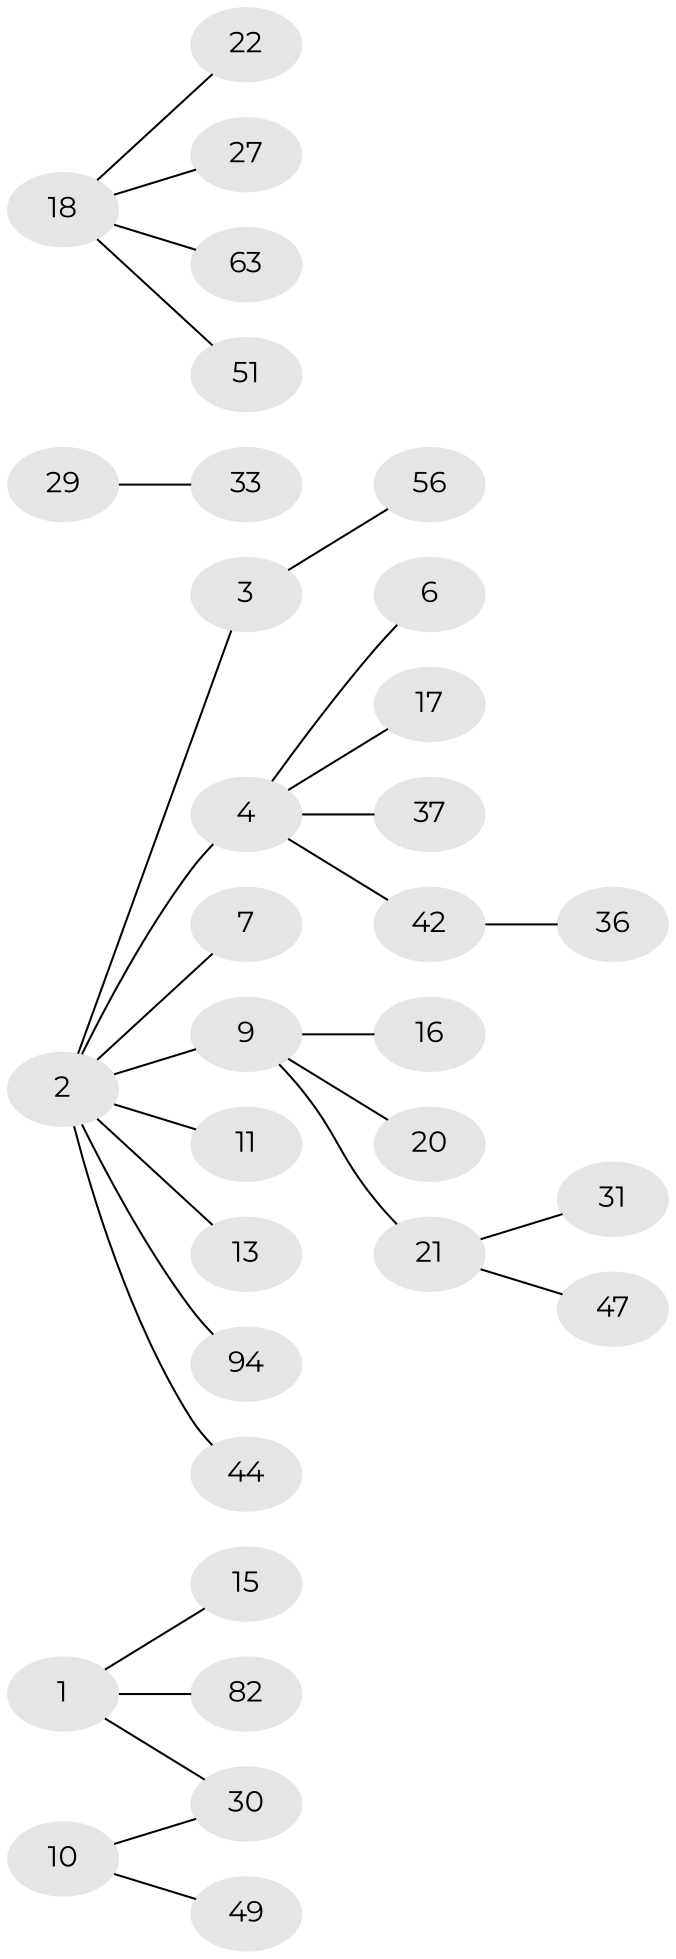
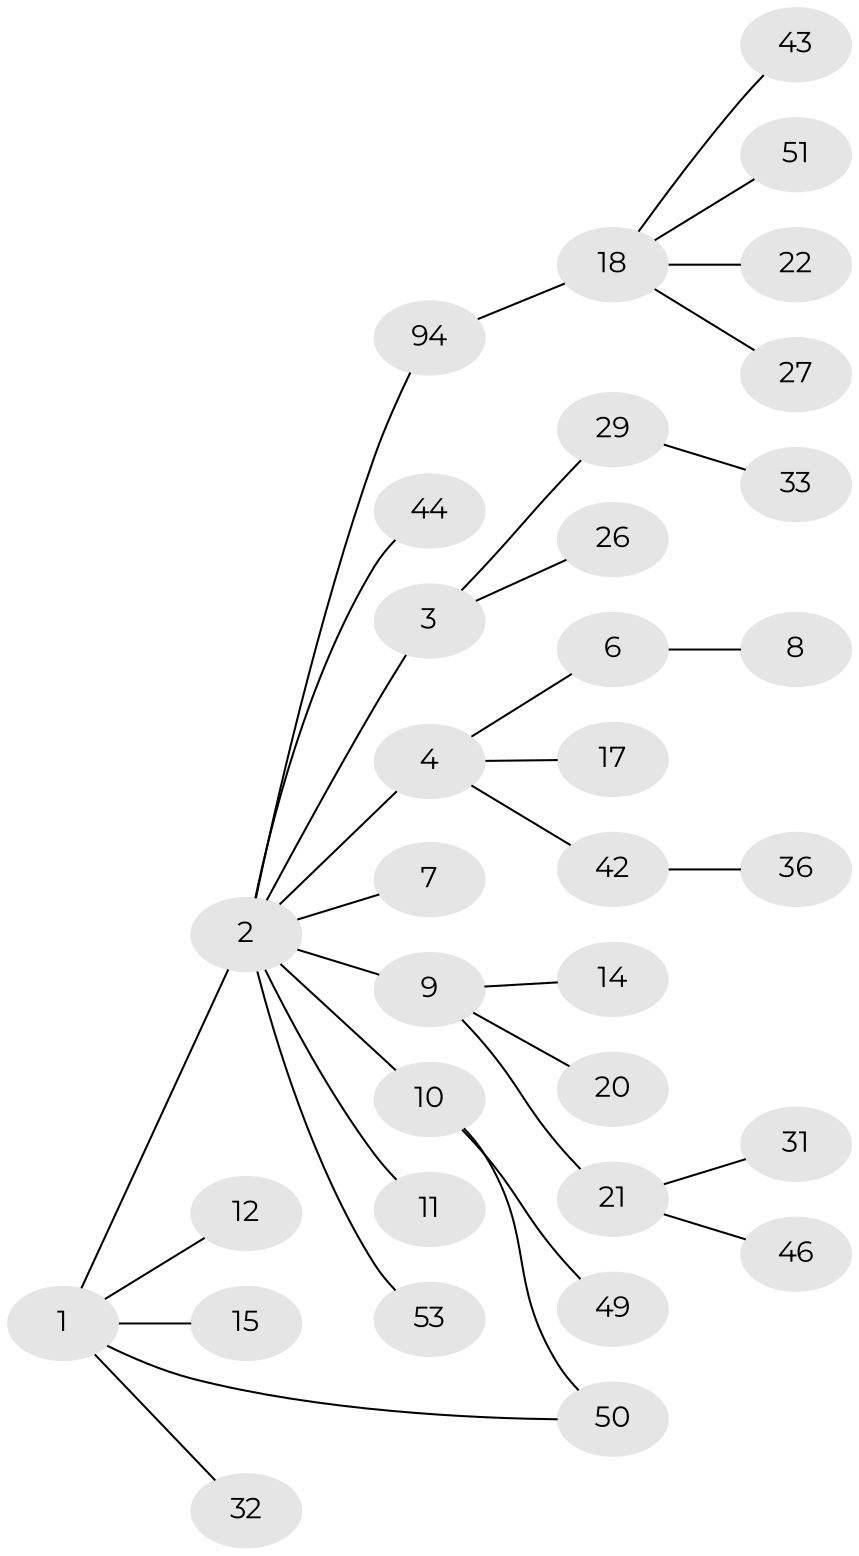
(246, 265) -> (796, 45)
none -> (521, 301)
(430, 485) -> (613, 540)
none -> (521, 525)
none -> (796, 650)
(430, 814) -> none
none -> (338, 1017)
(430, 1034) -> (613, 979)
none -> (155, 1129)
none -> (246, 1214)
(246, 1254) -> (430, 1319)
(613, 1309) -> (796, 1254)
(246, 1694) -> (246, 1511)
(246, 1804) -> (613, 1419)
